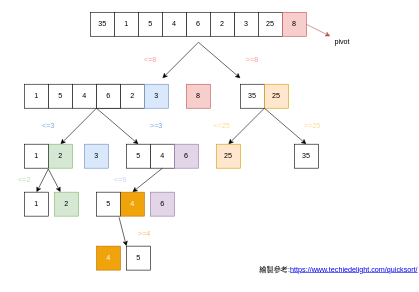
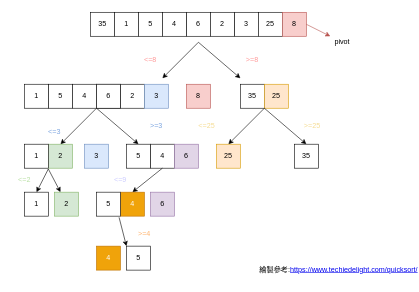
(48, 126) -> (54, 132)
(222, 126) -> (207, 126)
